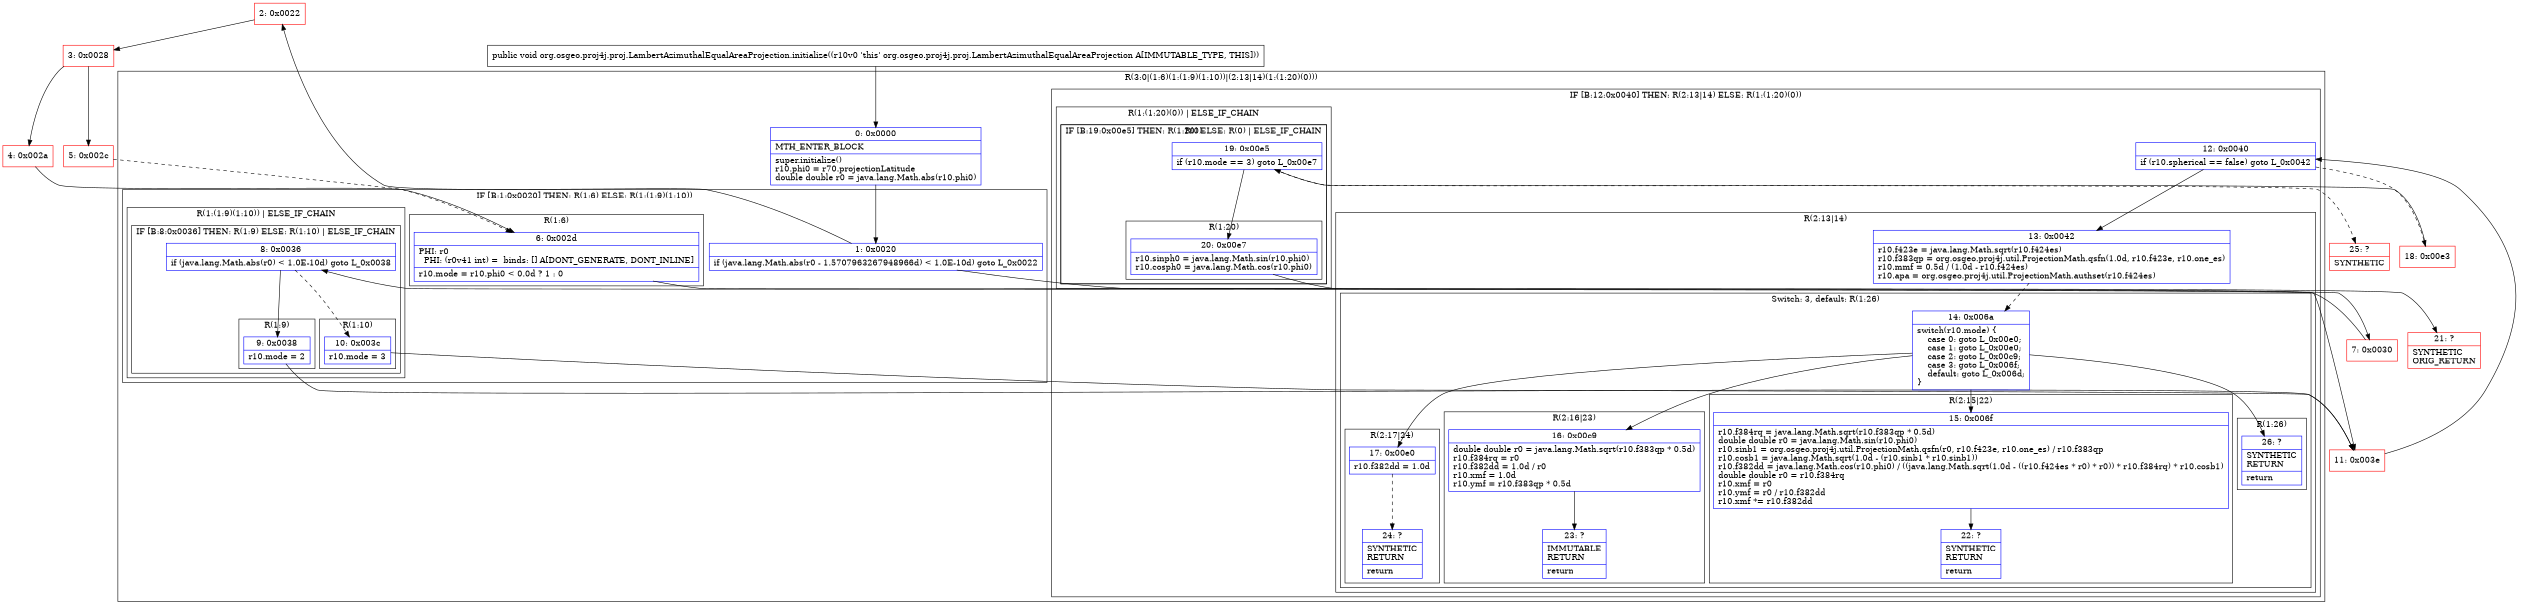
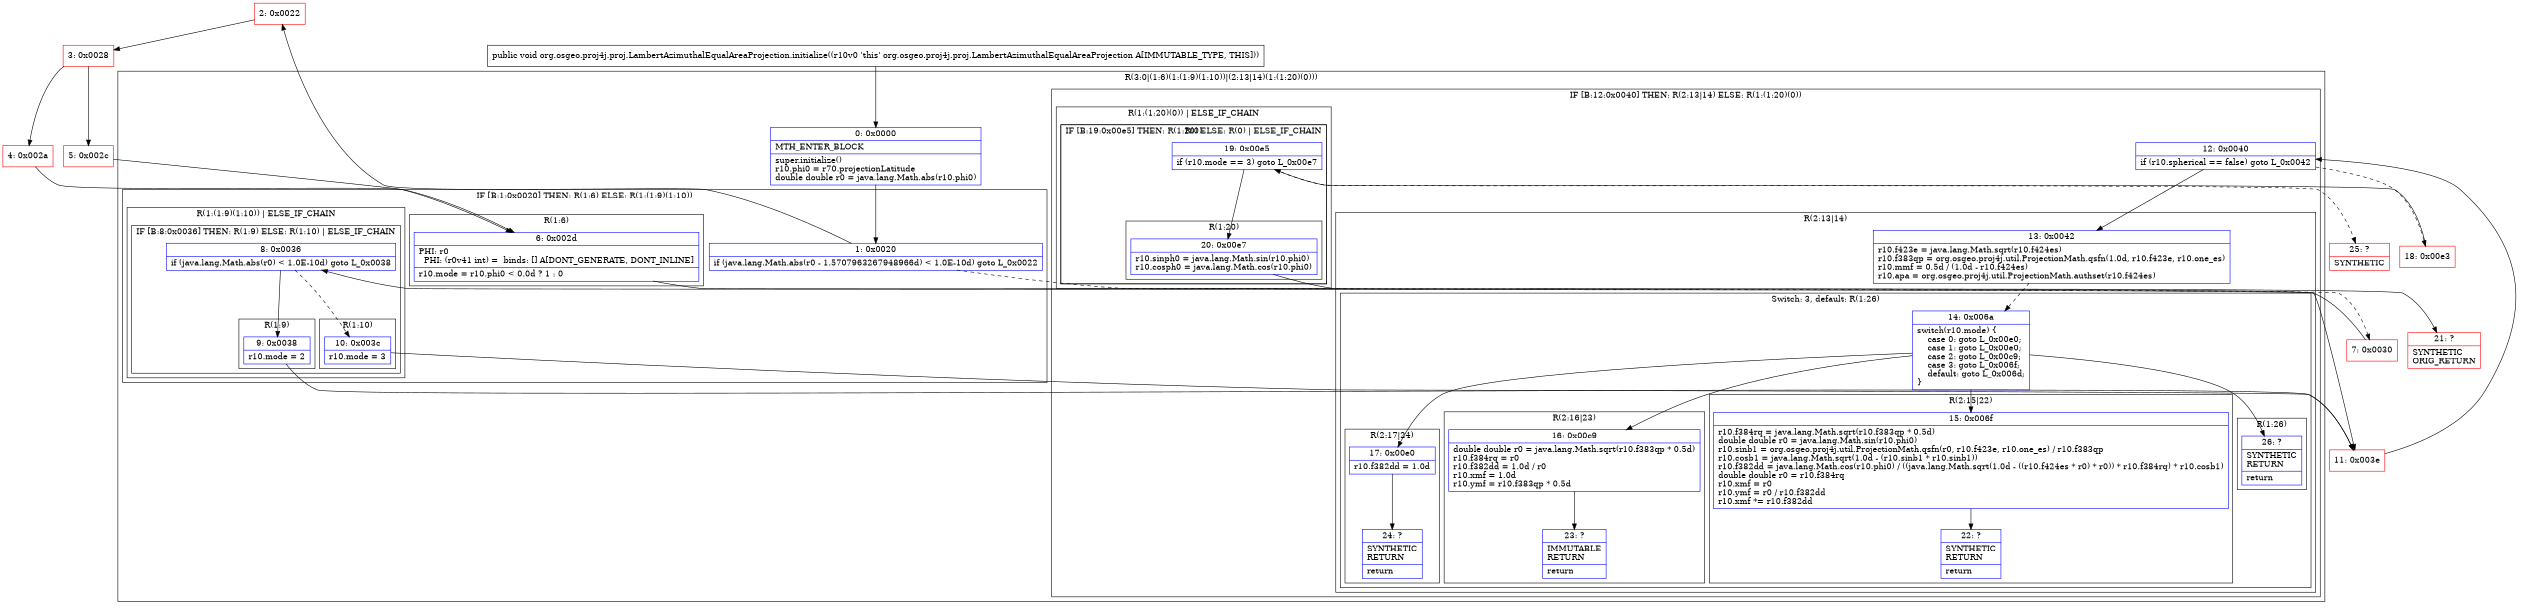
(314, 180) -> (314, 180)
(1673, 289) -> (1673, 289)
(1392, 499) -> (1392, 499)
